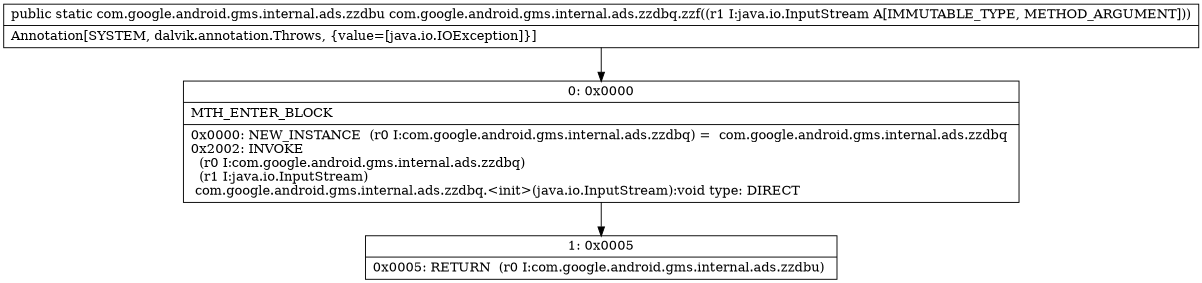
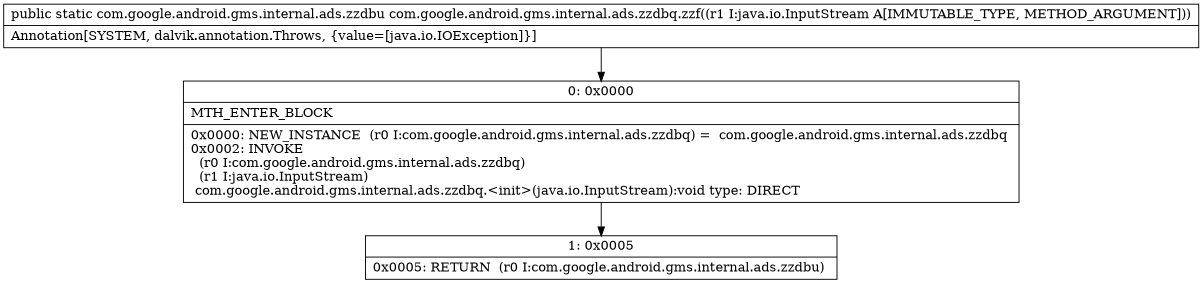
(252, 149) -> (252, 149)
